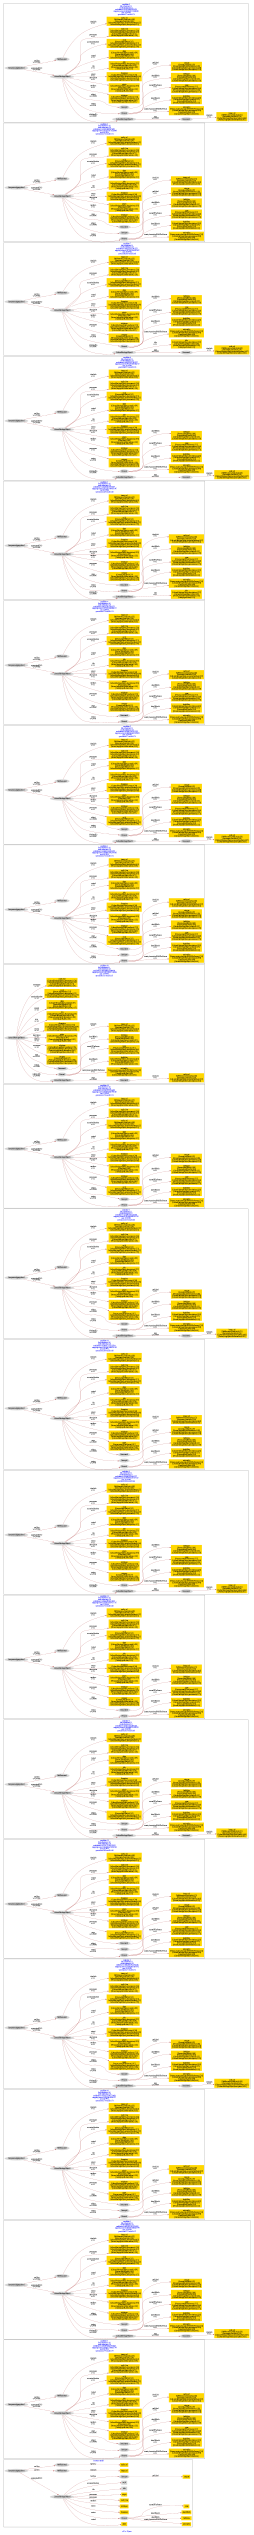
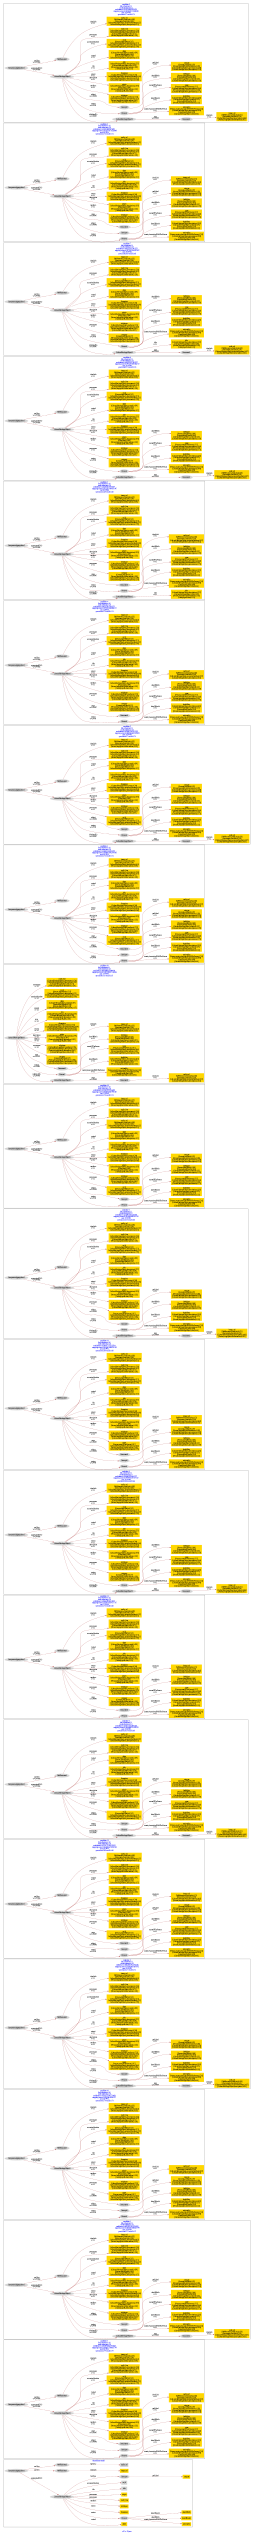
(98, 2461) -> (98, 2461)
(124, 2465) -> (124, 2465)
(186, 2506) -> none
(186, 2518) -> (186, 2518)
